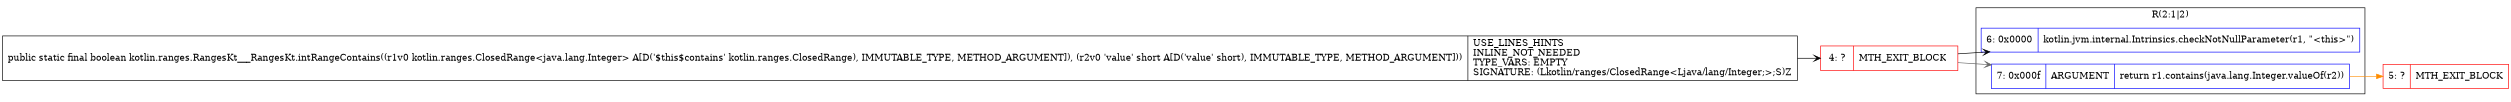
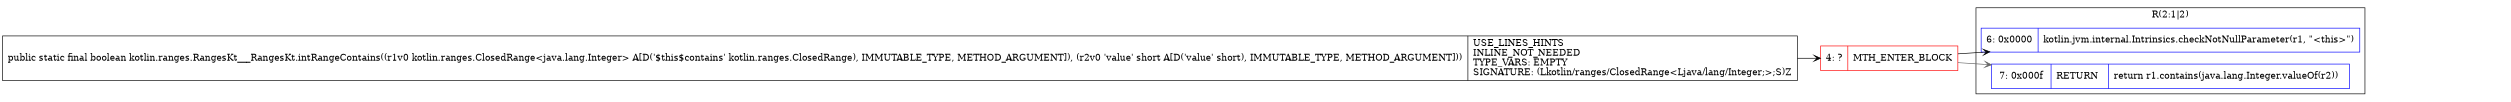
(1903, 58) -> (1903, 58)
(2080, 76) -> (2077, 76)
(2446, 76) -> none
